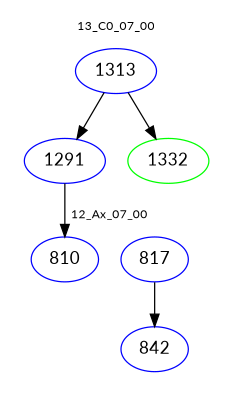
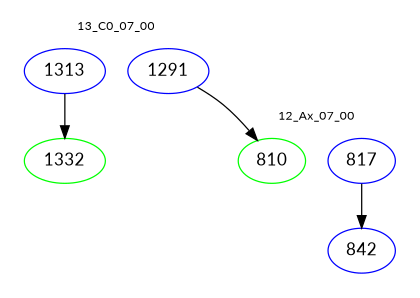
(94, 110) -> none
(65, 259) -> (272, 161)
